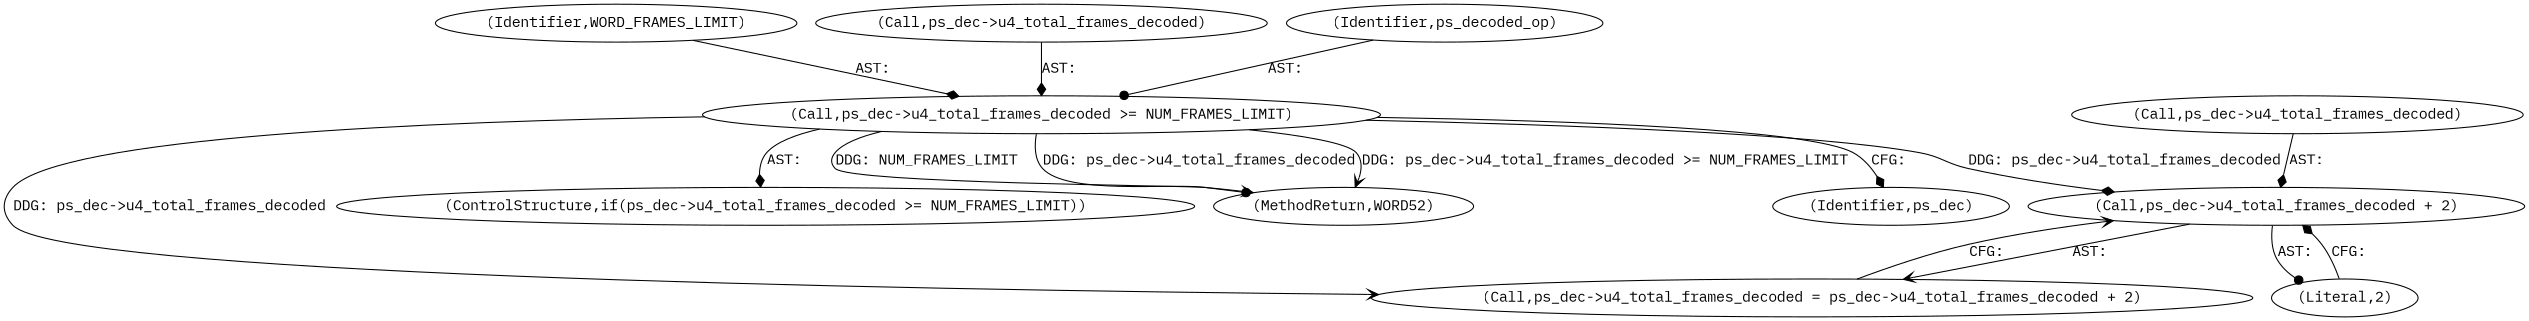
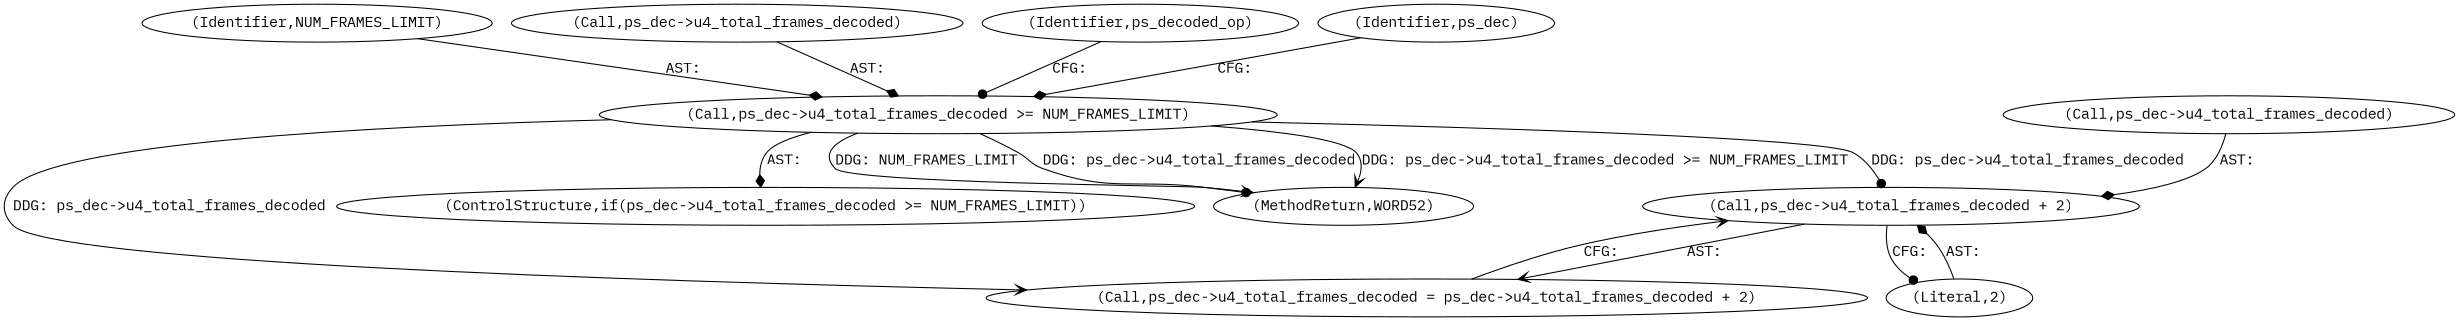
(616, 23) -> (317, 23)
(1290, 69) -> (1074, 69)
(1633, 125) -> (1203, 66)
(1847, 143) -> (1572, 132)
(2300, 252) -> (1914, 252)
(2353, 252) -> (1968, 252)
